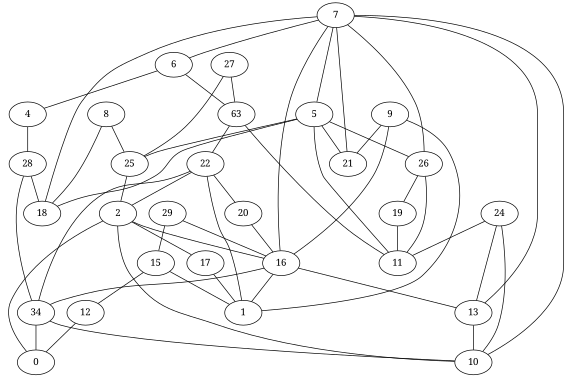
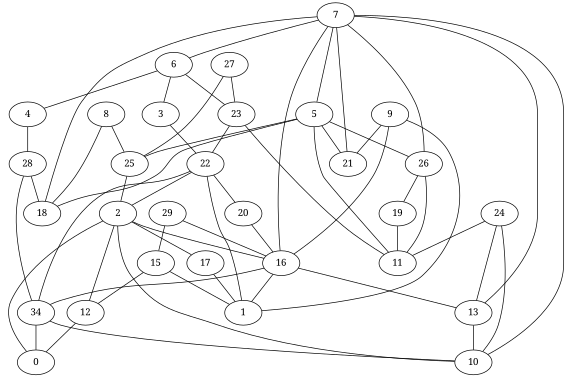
none -> (161, 114)
(236, 114) -> (236, 114)
none -> (102, 263)
